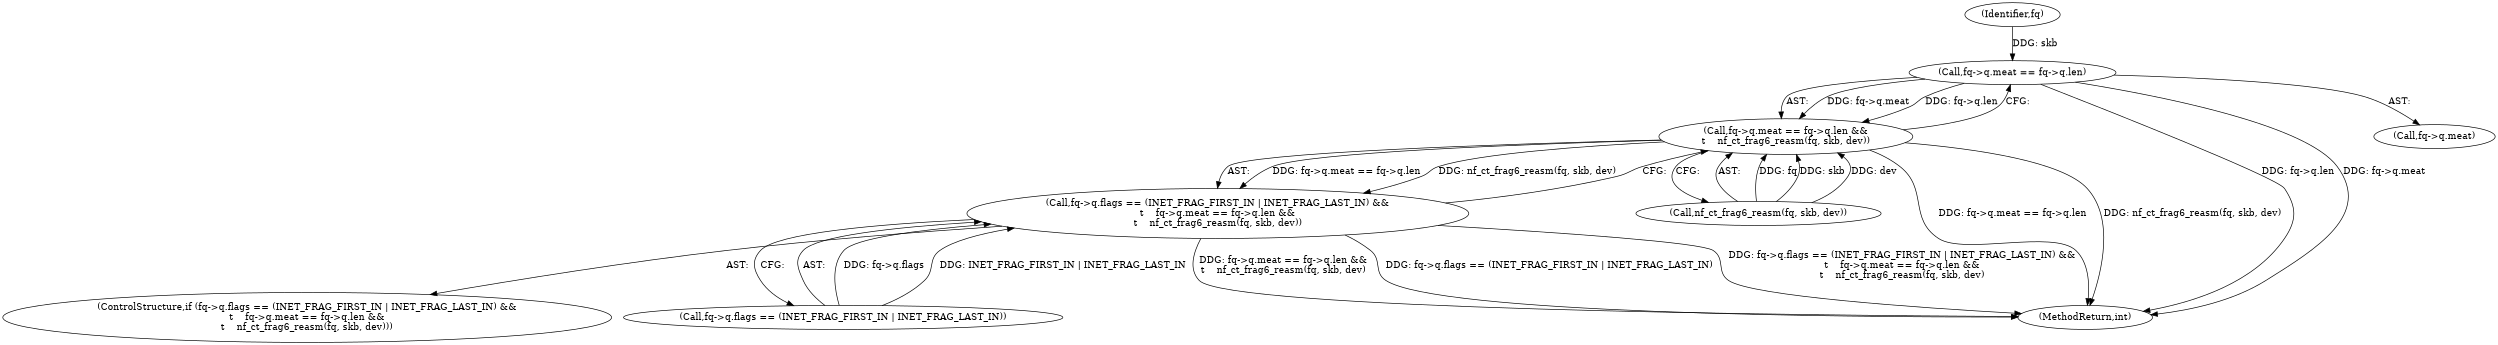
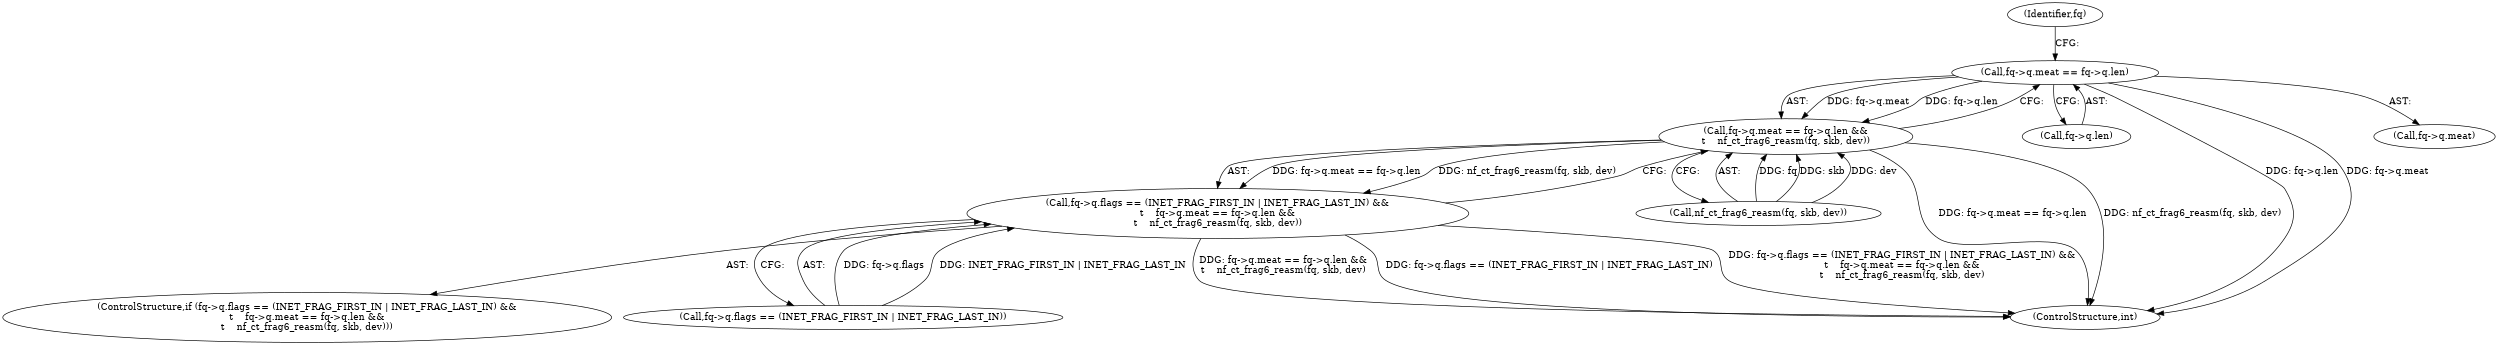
(2035, 44) -> (2069, 44)
none -> (2077, 137)
(2085, 317) -> (2085, 317)
